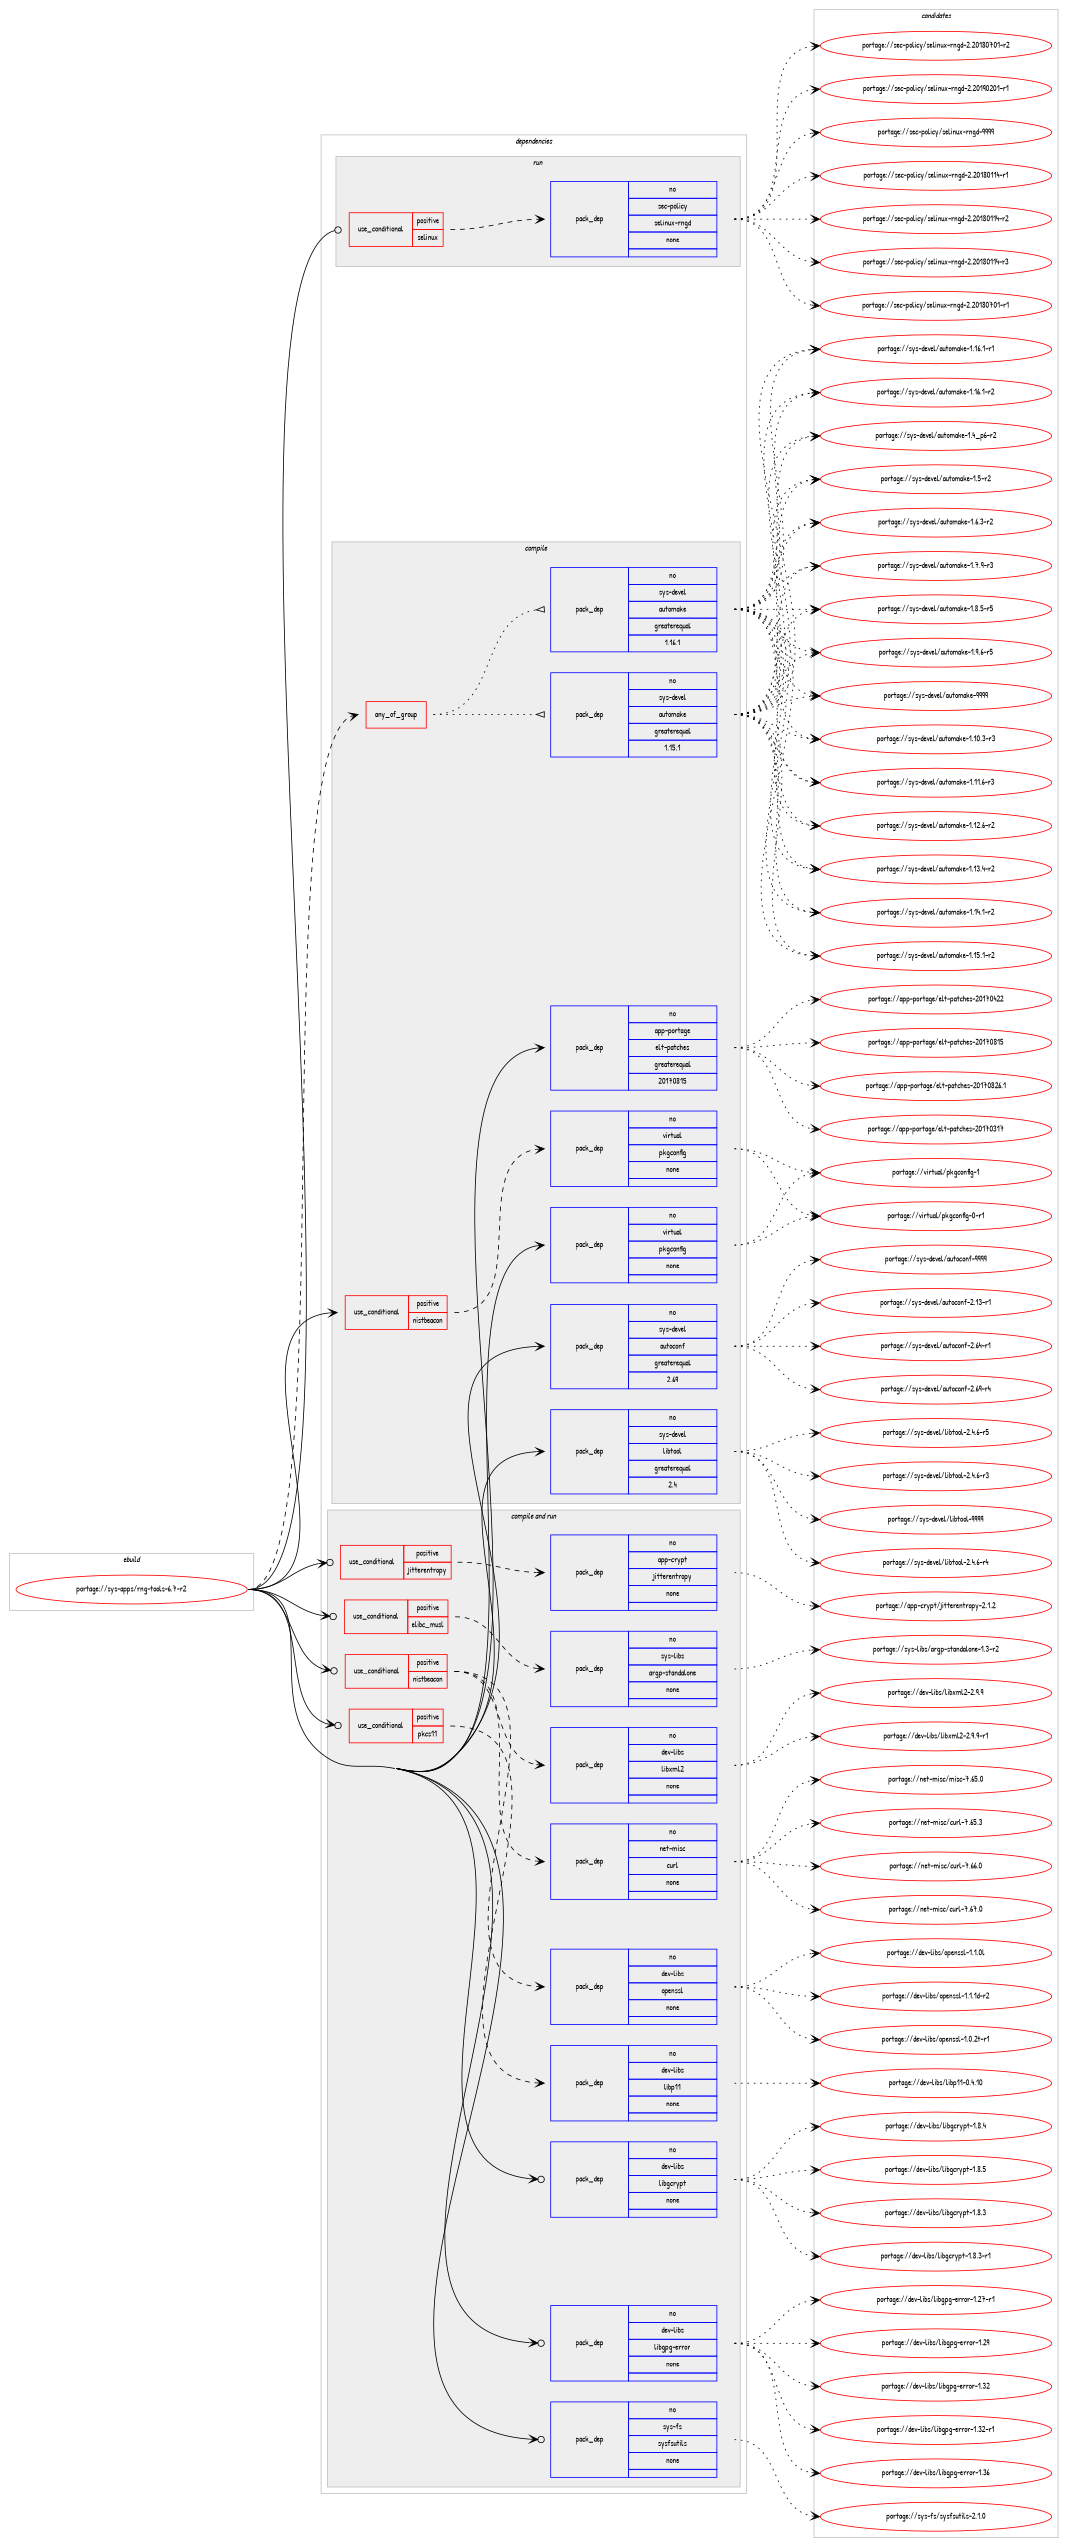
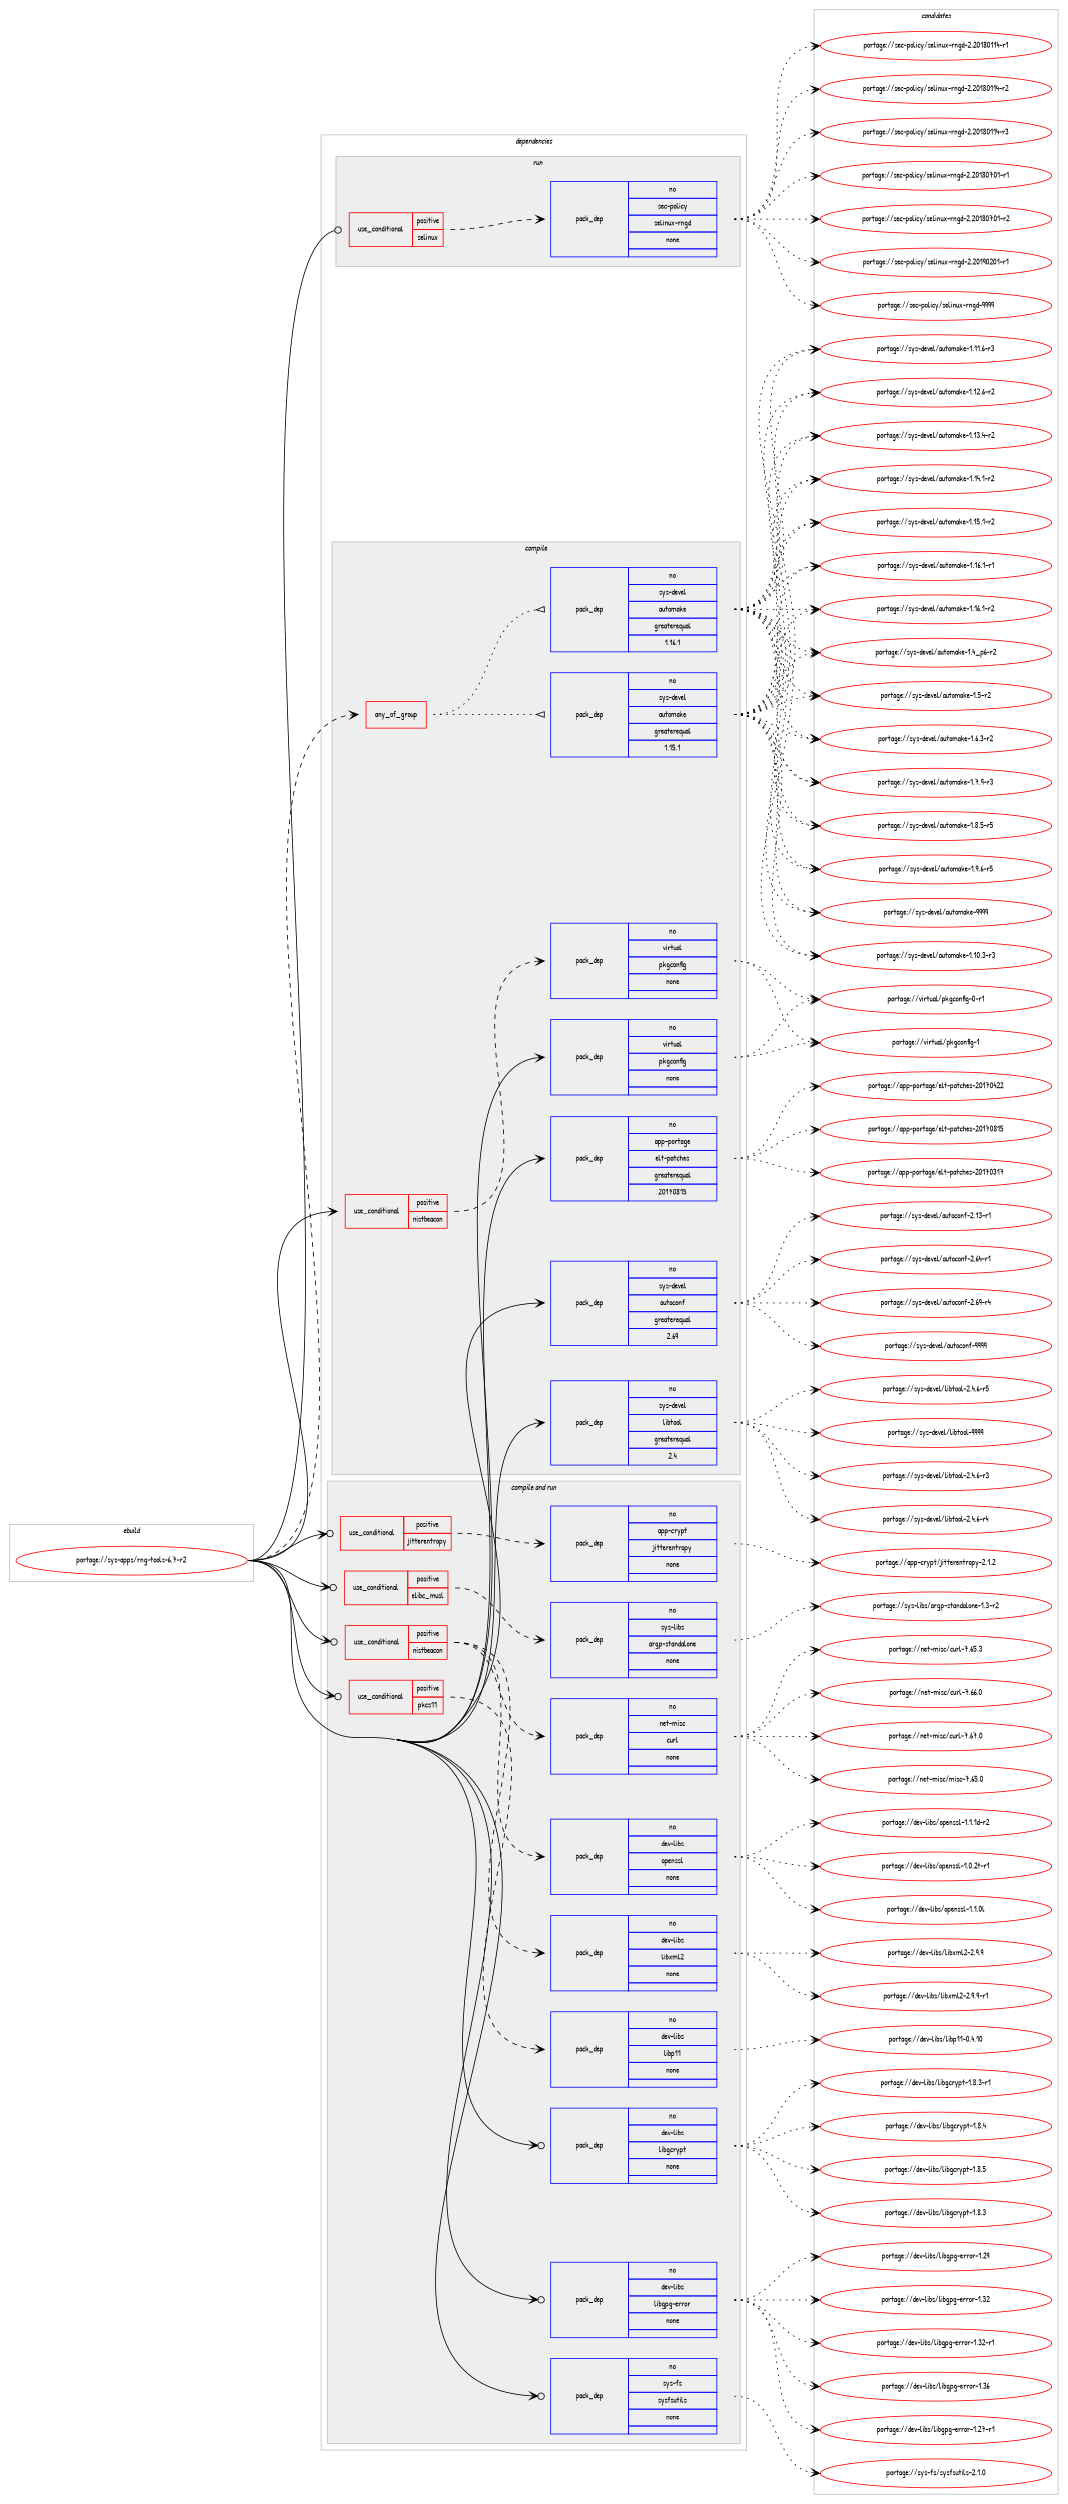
(936, 1086) -> none
